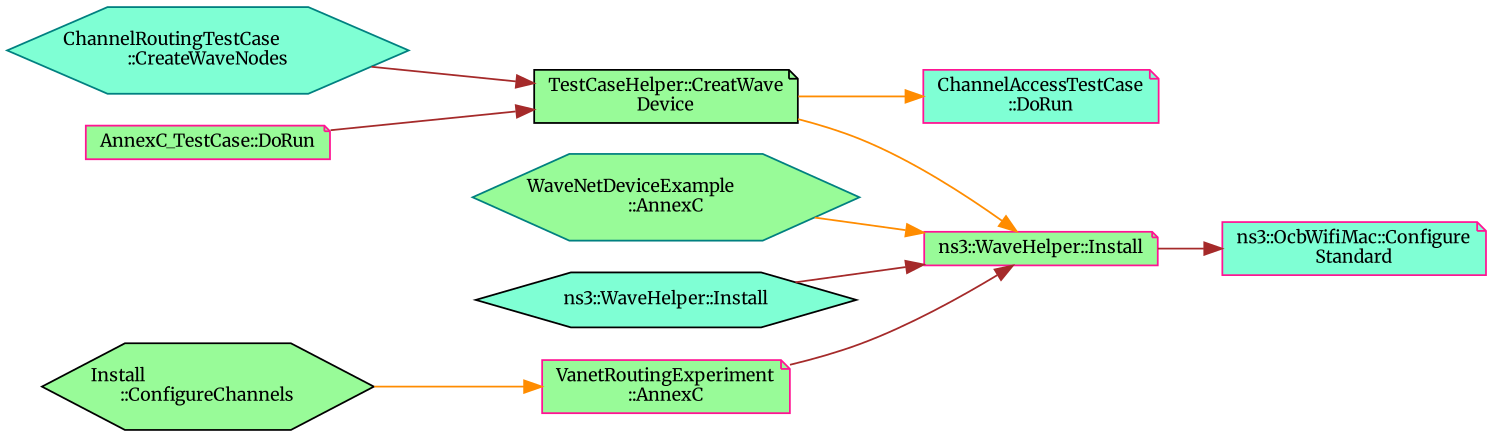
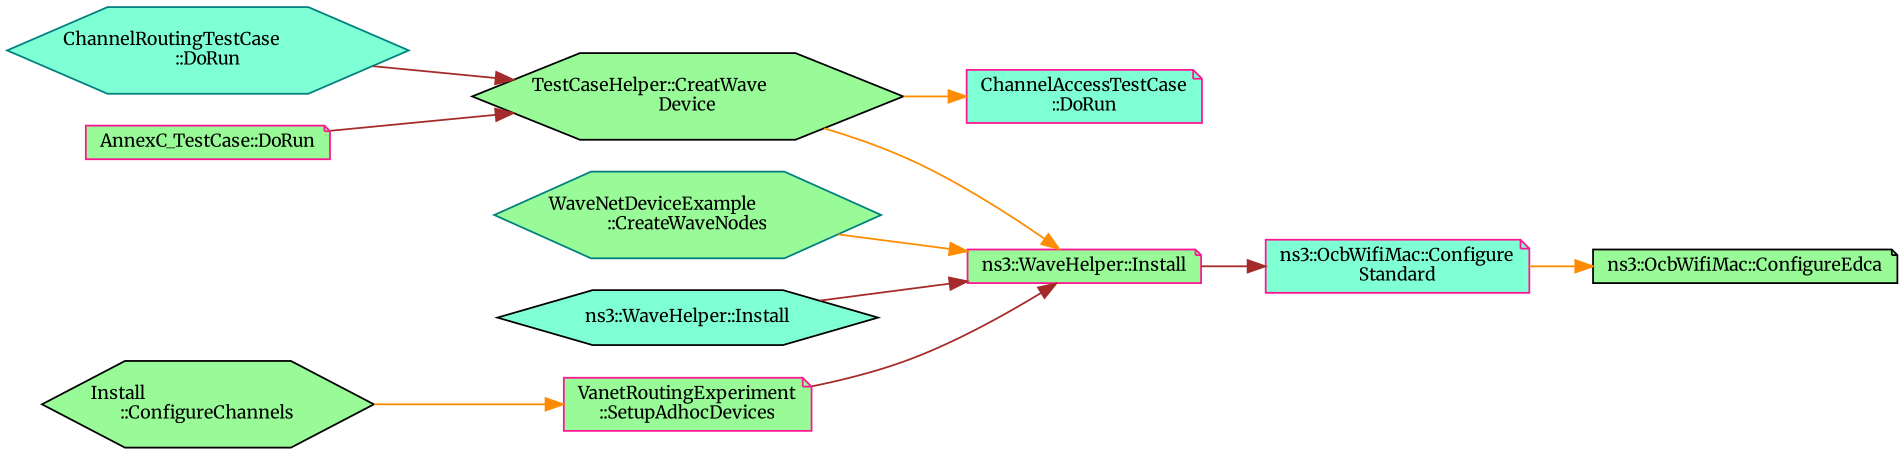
(208, 50) -> (208, 50)
(666, 96) -> (688, 96)
(666, 197) -> (688, 215)
none -> (1745, 266)
(666, 387) -> (688, 404)
